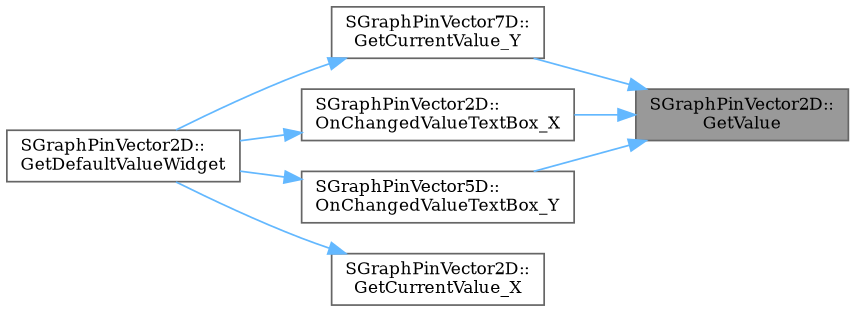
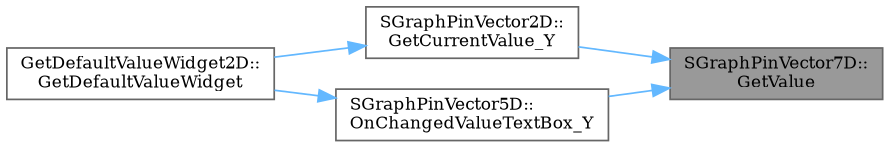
(438, 33) -> (472, 33)
(438, 115) -> none
(742, 115) -> (776, 74)
(123, 156) -> (141, 74)
(438, 279) -> none
